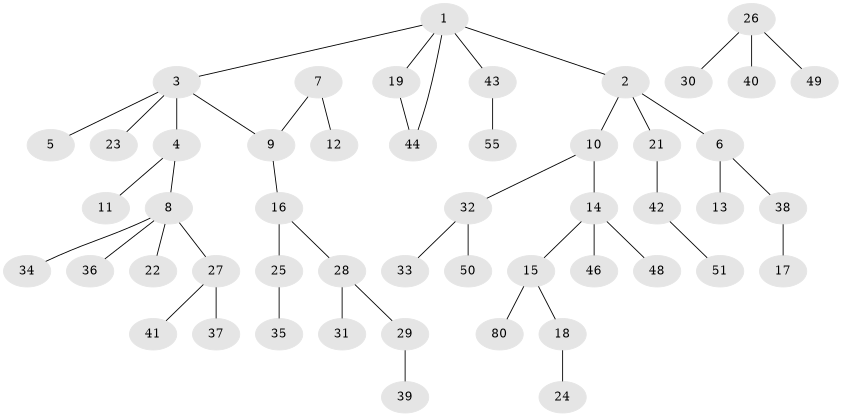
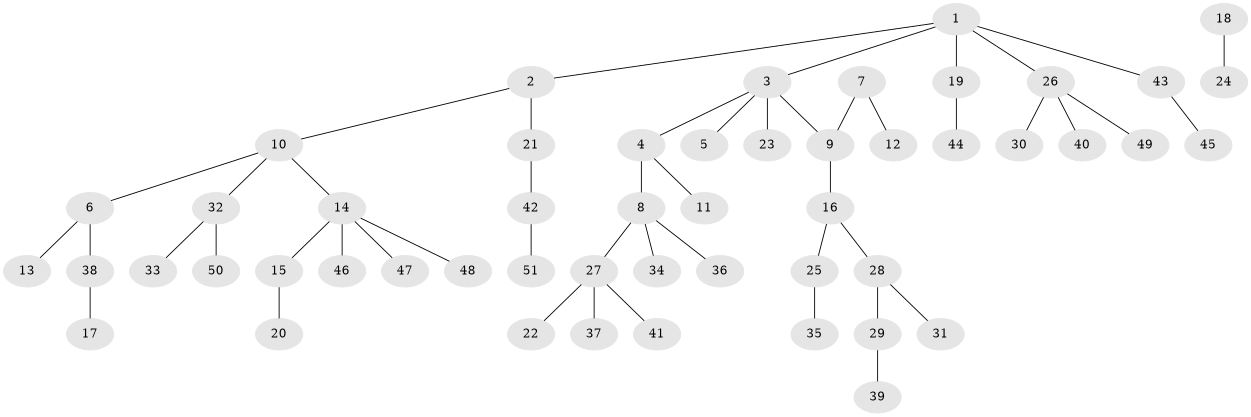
(432, 83) -> (1004, 51)
(673, 114) -> (185, 177)
(493, 145) -> (1208, 145)
(161, 240) -> (563, 303)
none -> (405, 271)
(547, 303) -> none
(500, 334) -> (279, 334)
